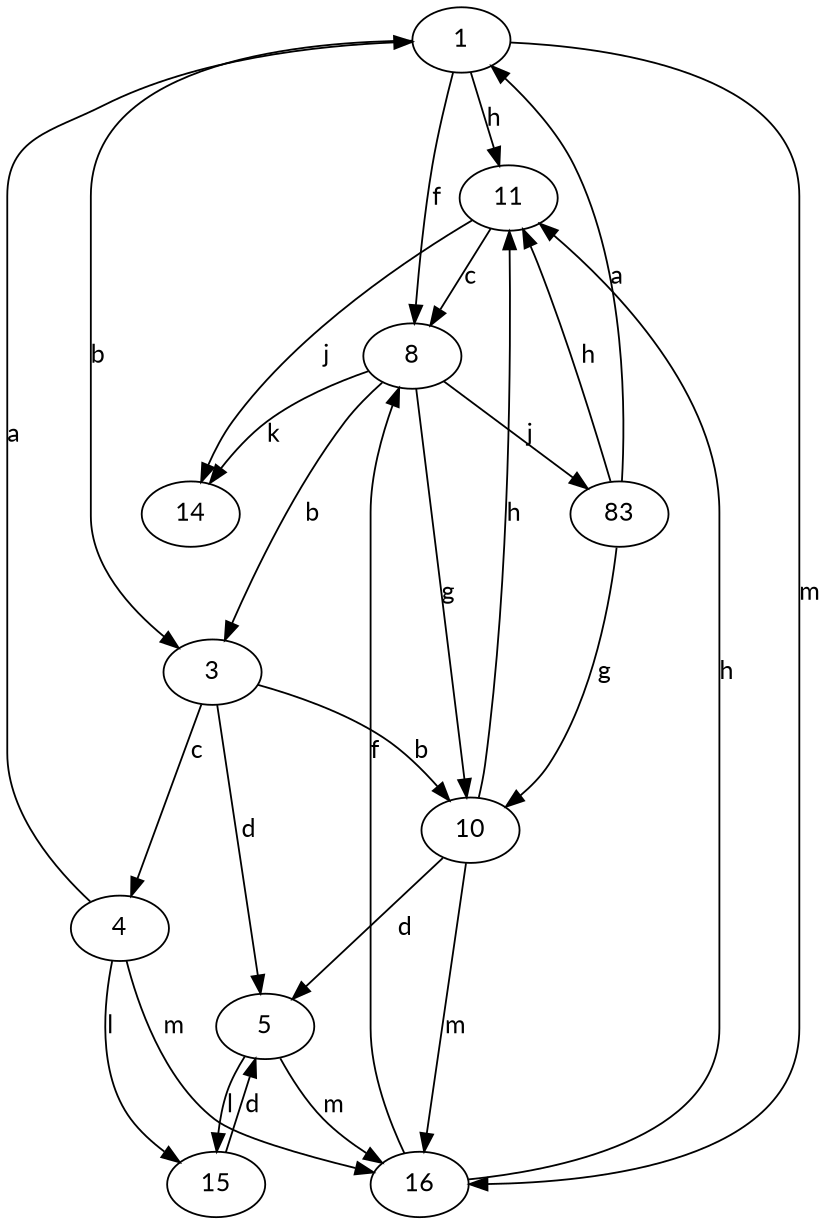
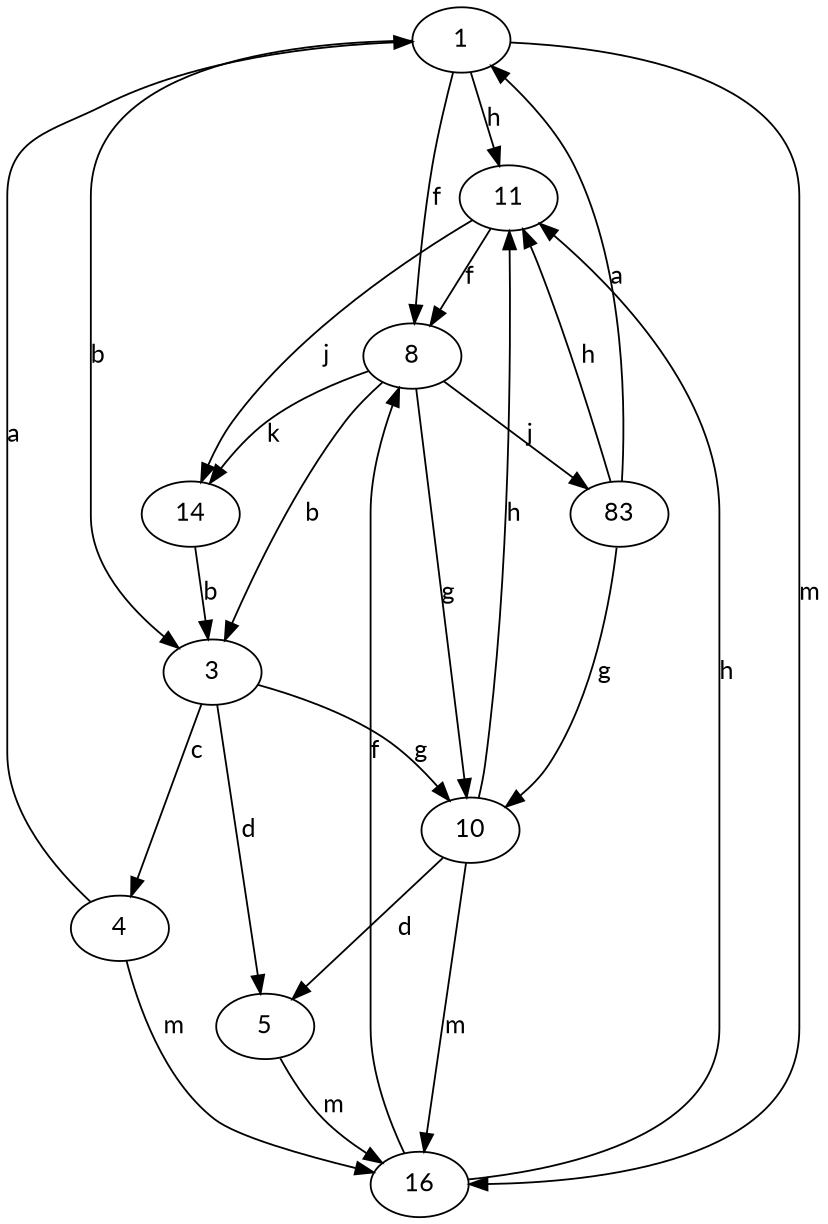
(471, 277) -> (471, 277)
none -> (200, 584)
(421, 751) -> (421, 751)
(216, 1184) -> none
